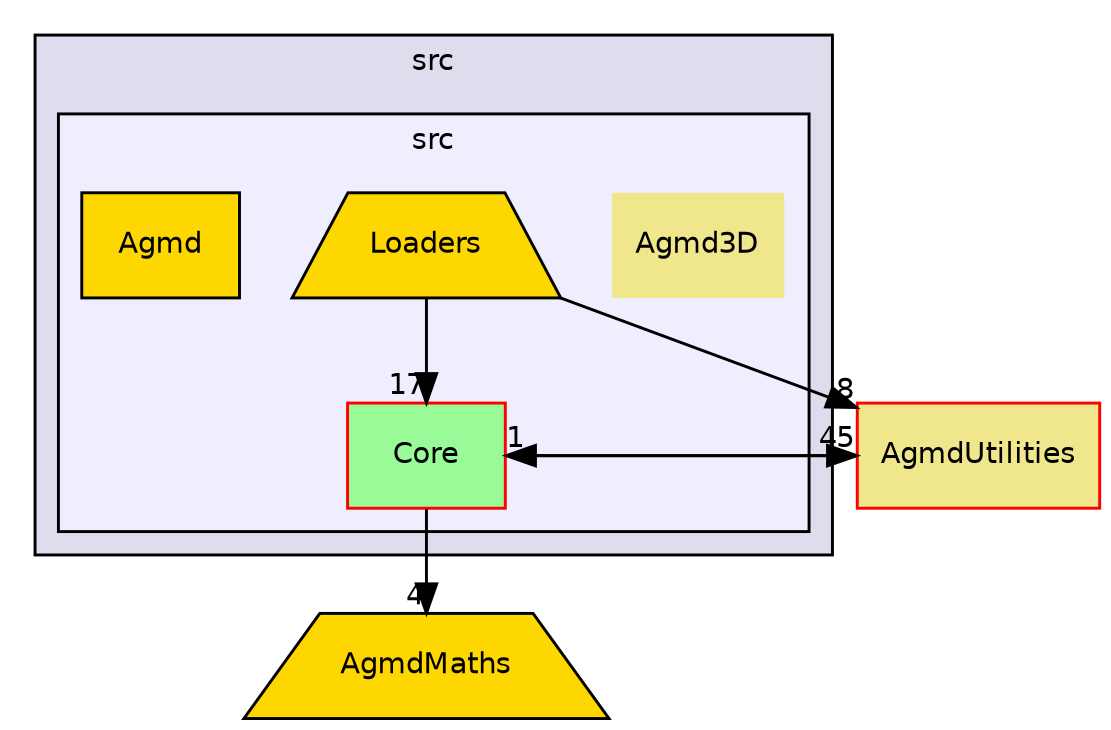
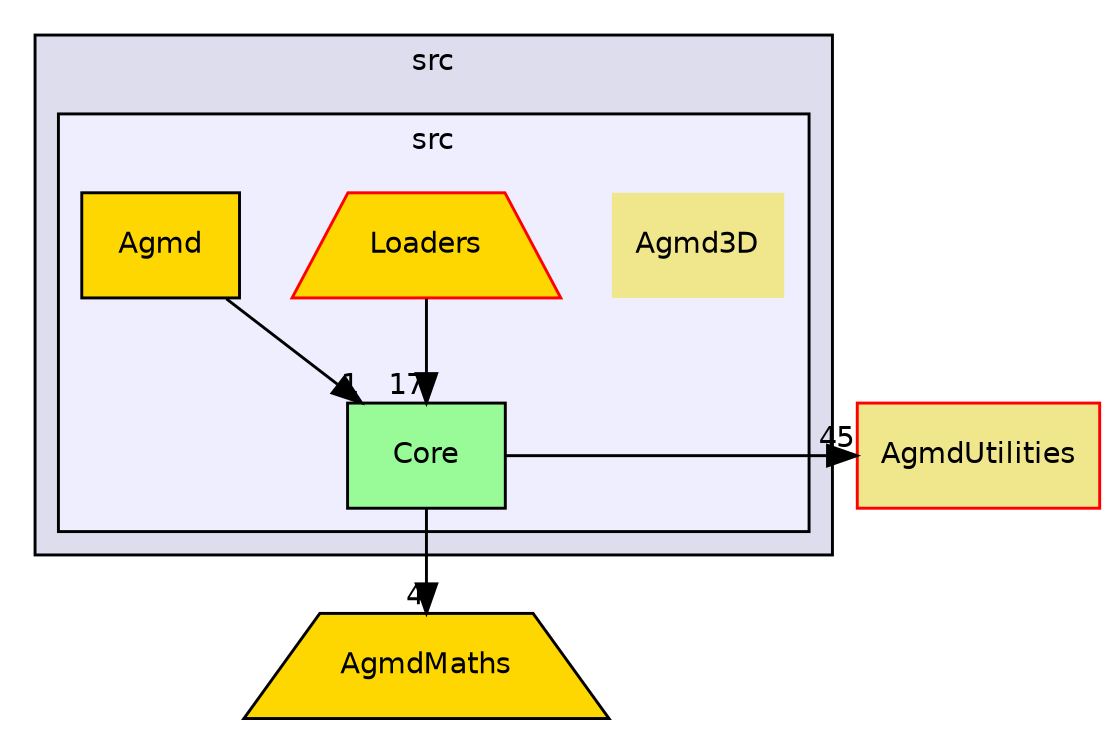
(426, 245) -> (426, 245)
(694, 348) -> none
(426, 456) -> (426, 456)
(697, 456) -> (282, 341)
